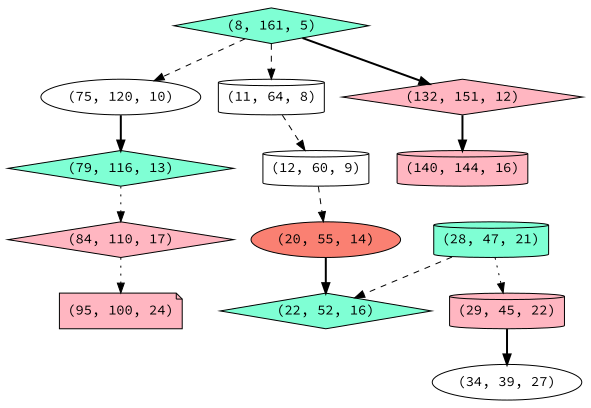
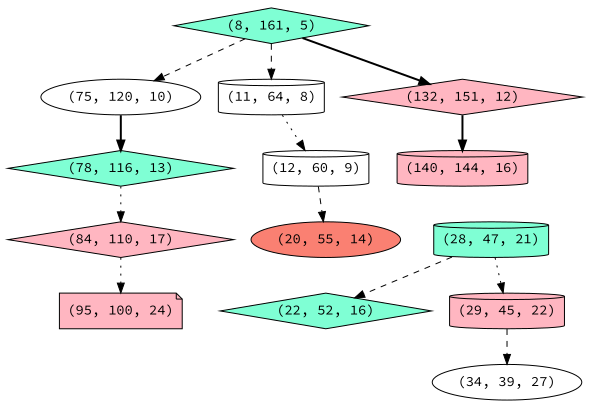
(291, 129) -> (291, 129)
(121, 168) -> (121, 168)
(326, 270) -> none
(507, 342) -> (507, 342)
